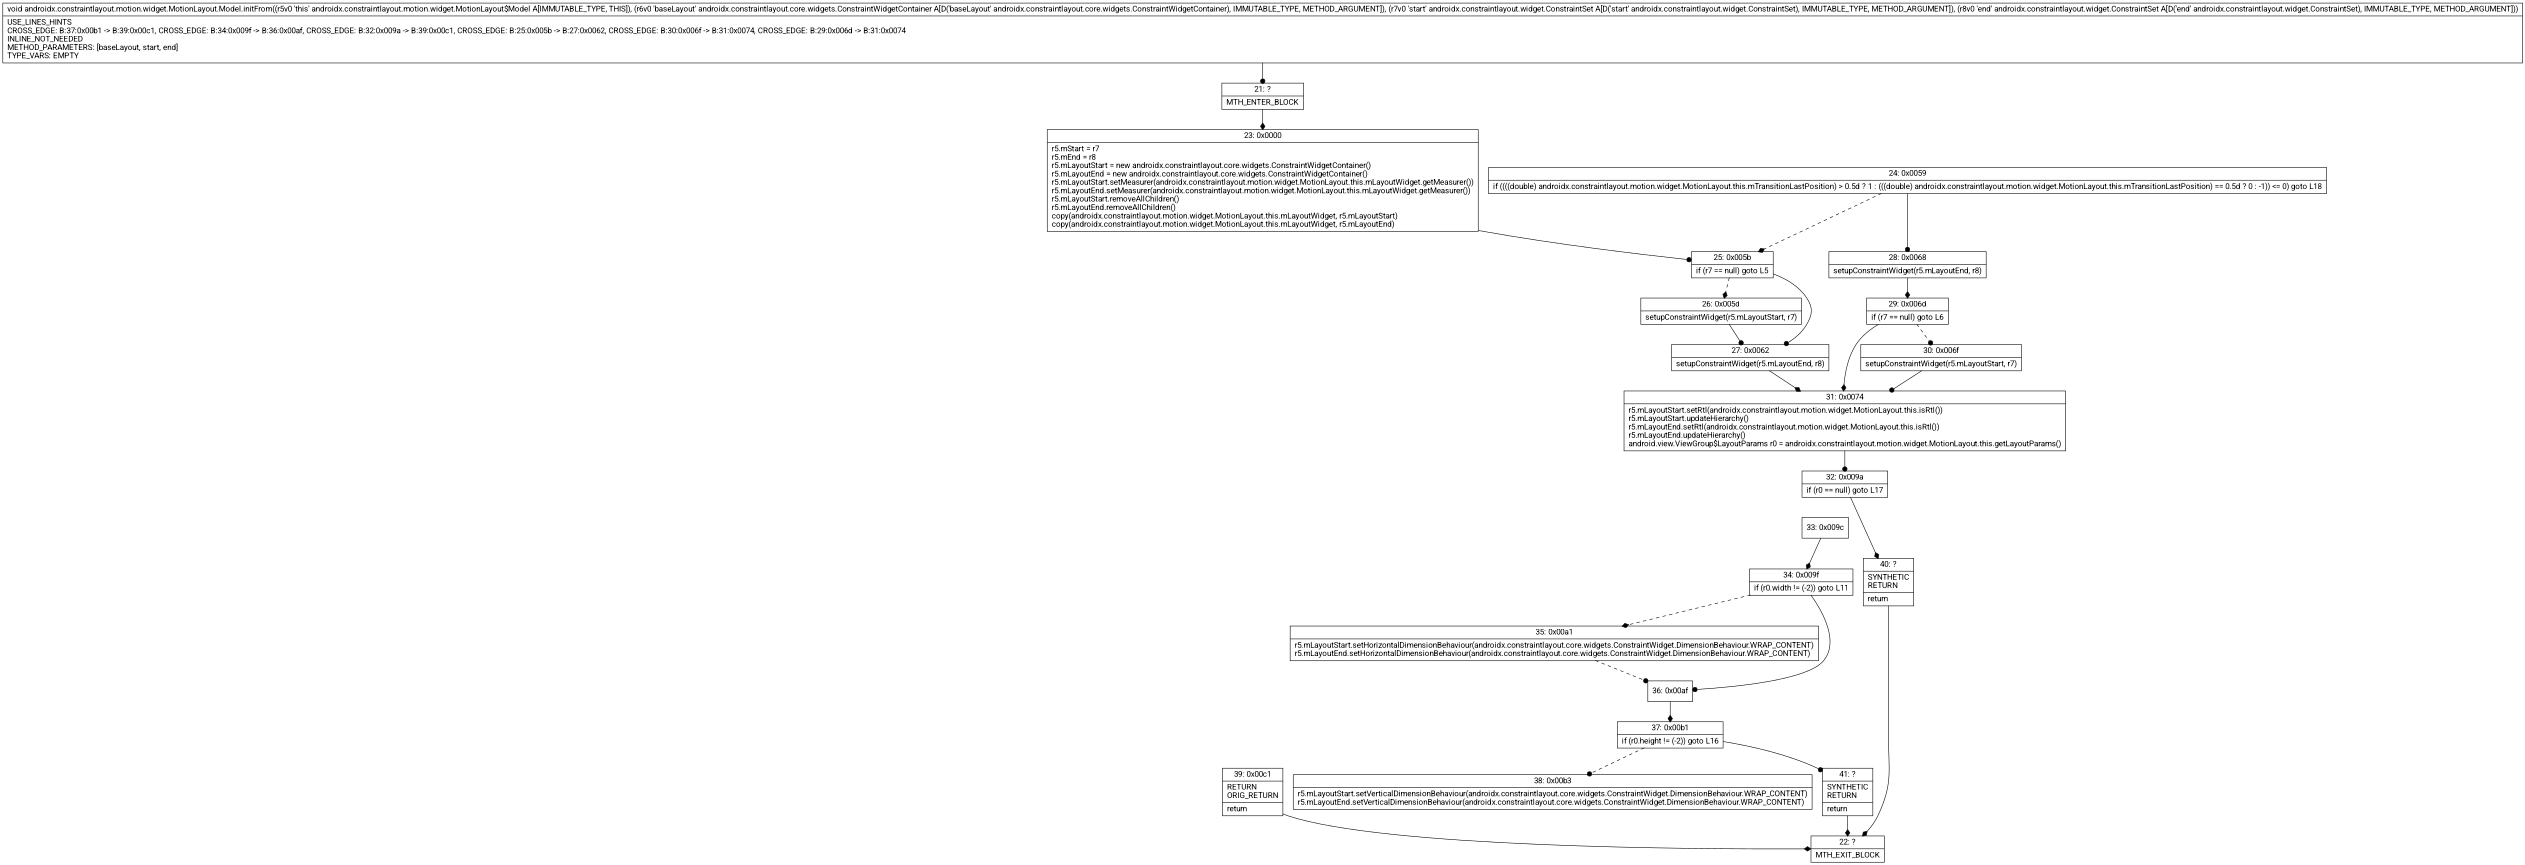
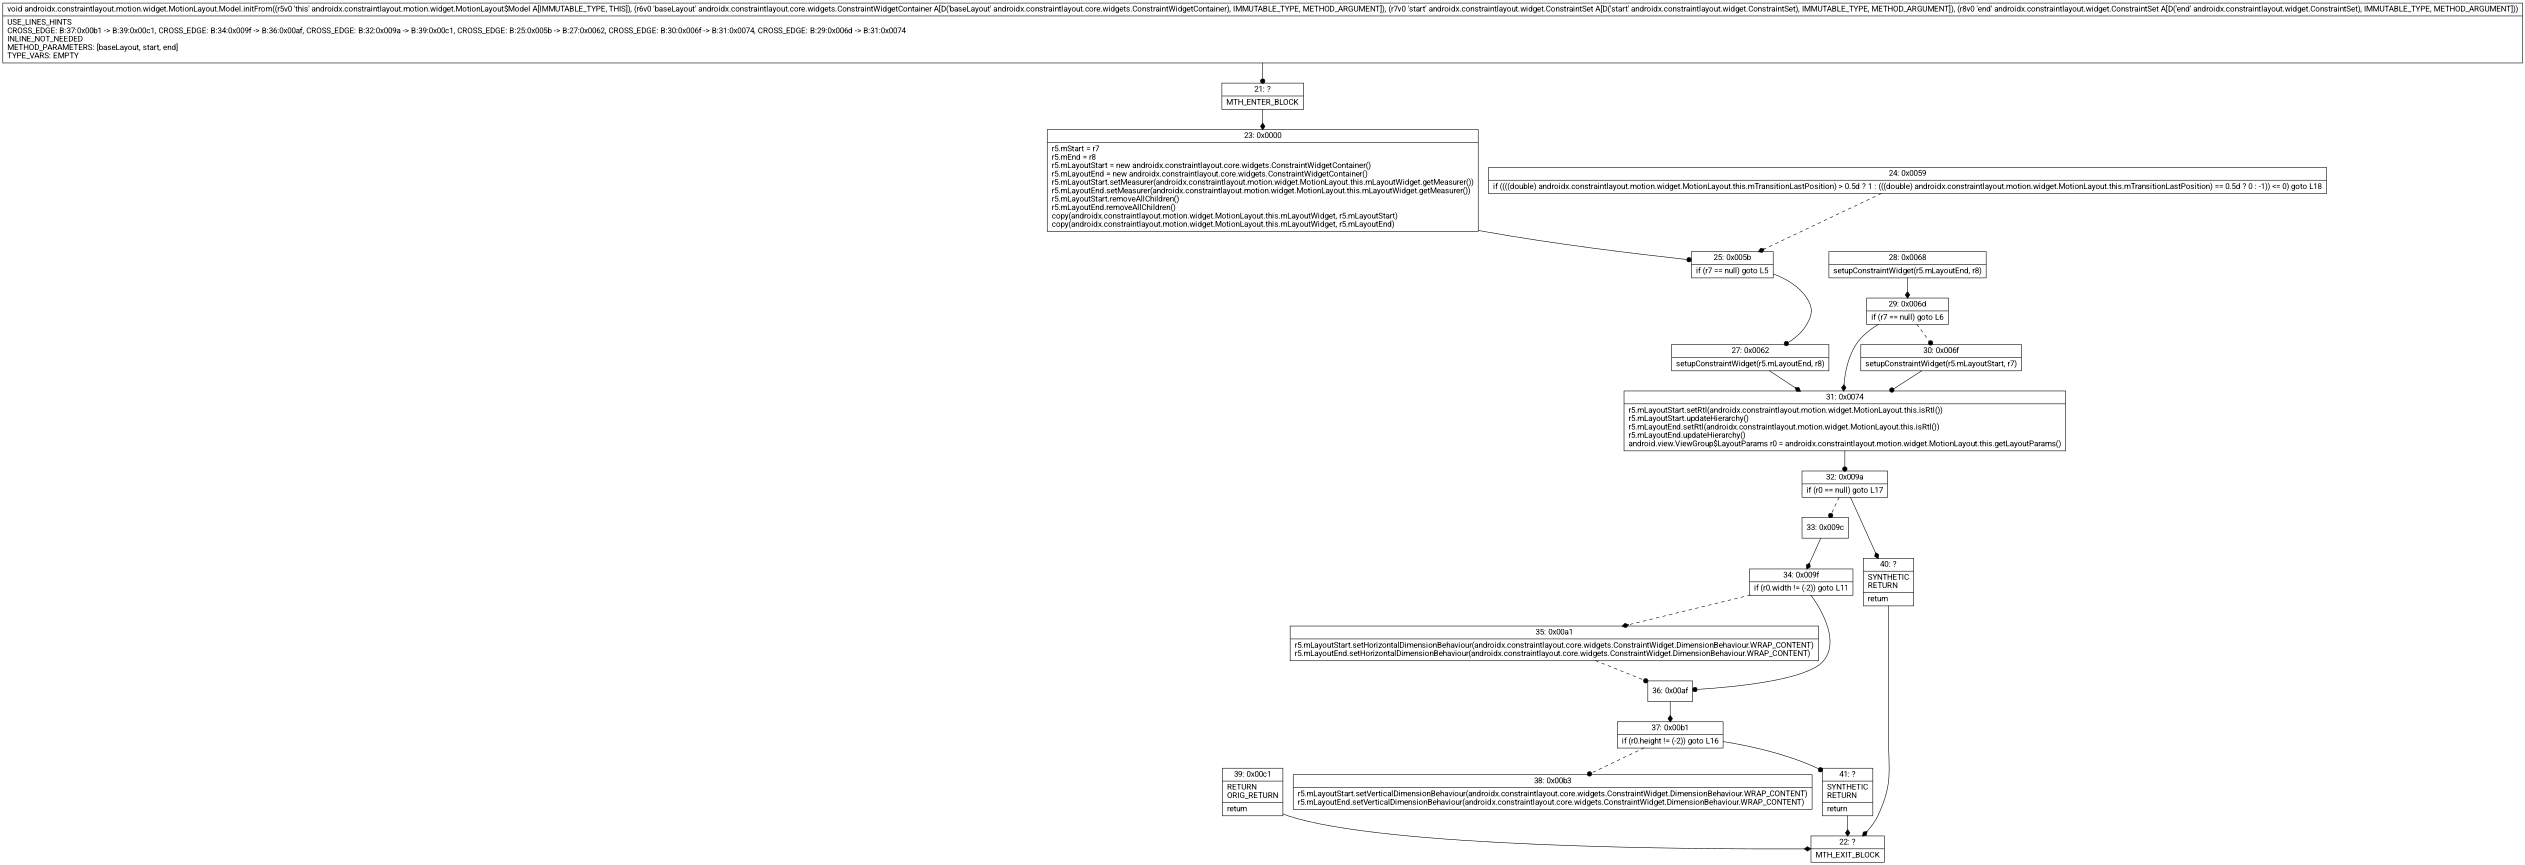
(1908, 220) -> none
(1721, 311) -> none
none -> (1835, 505)
